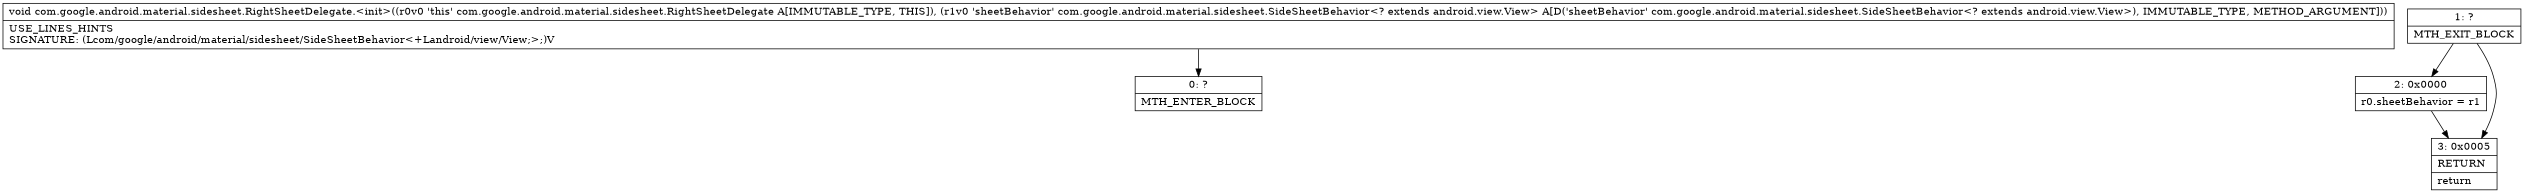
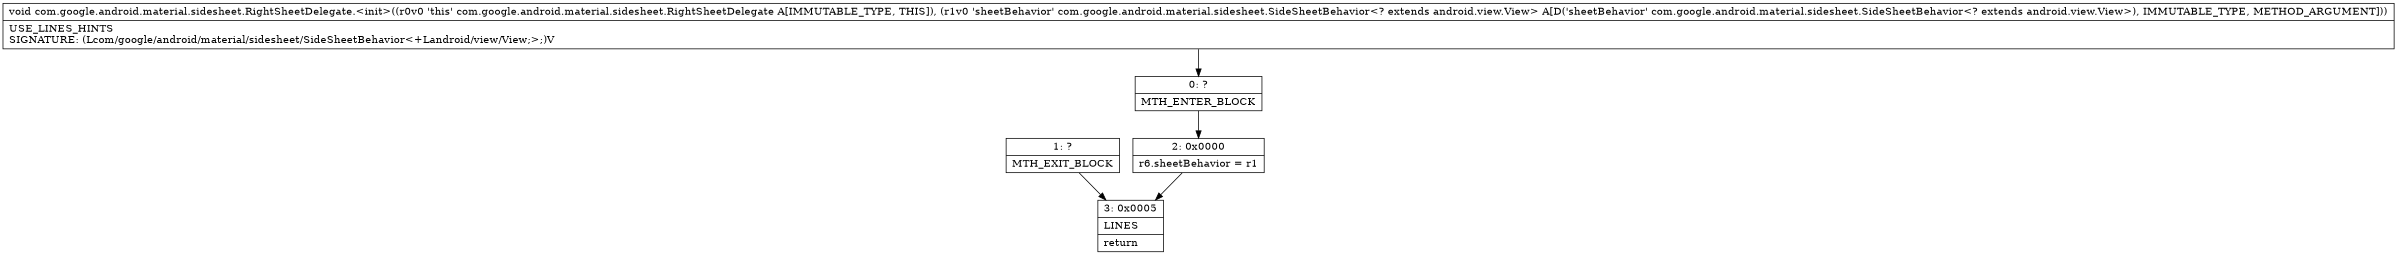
(2445, 57) -> (1199, 121)
(2421, 102) -> (1199, 164)
(2462, 164) -> (1121, 226)
